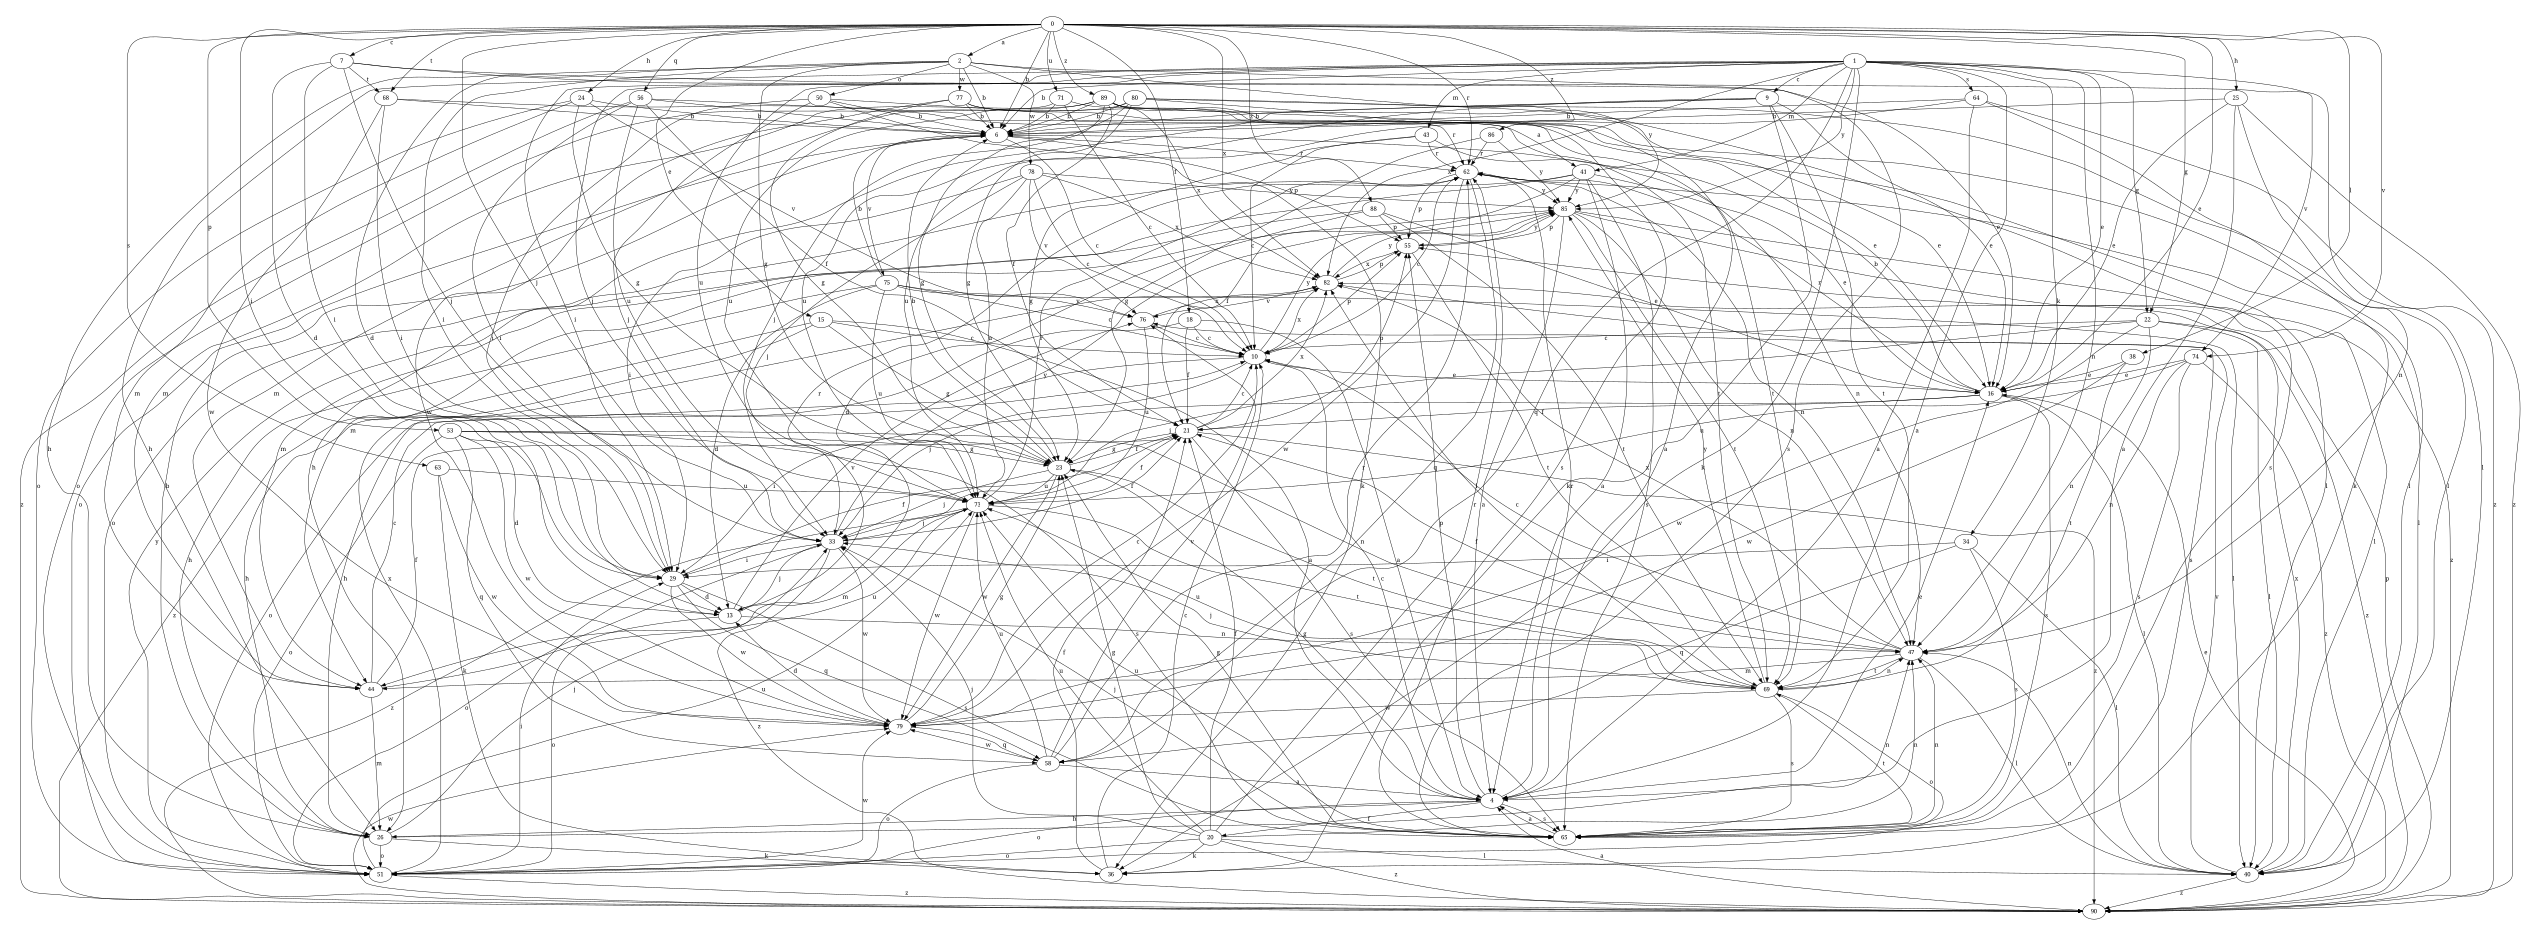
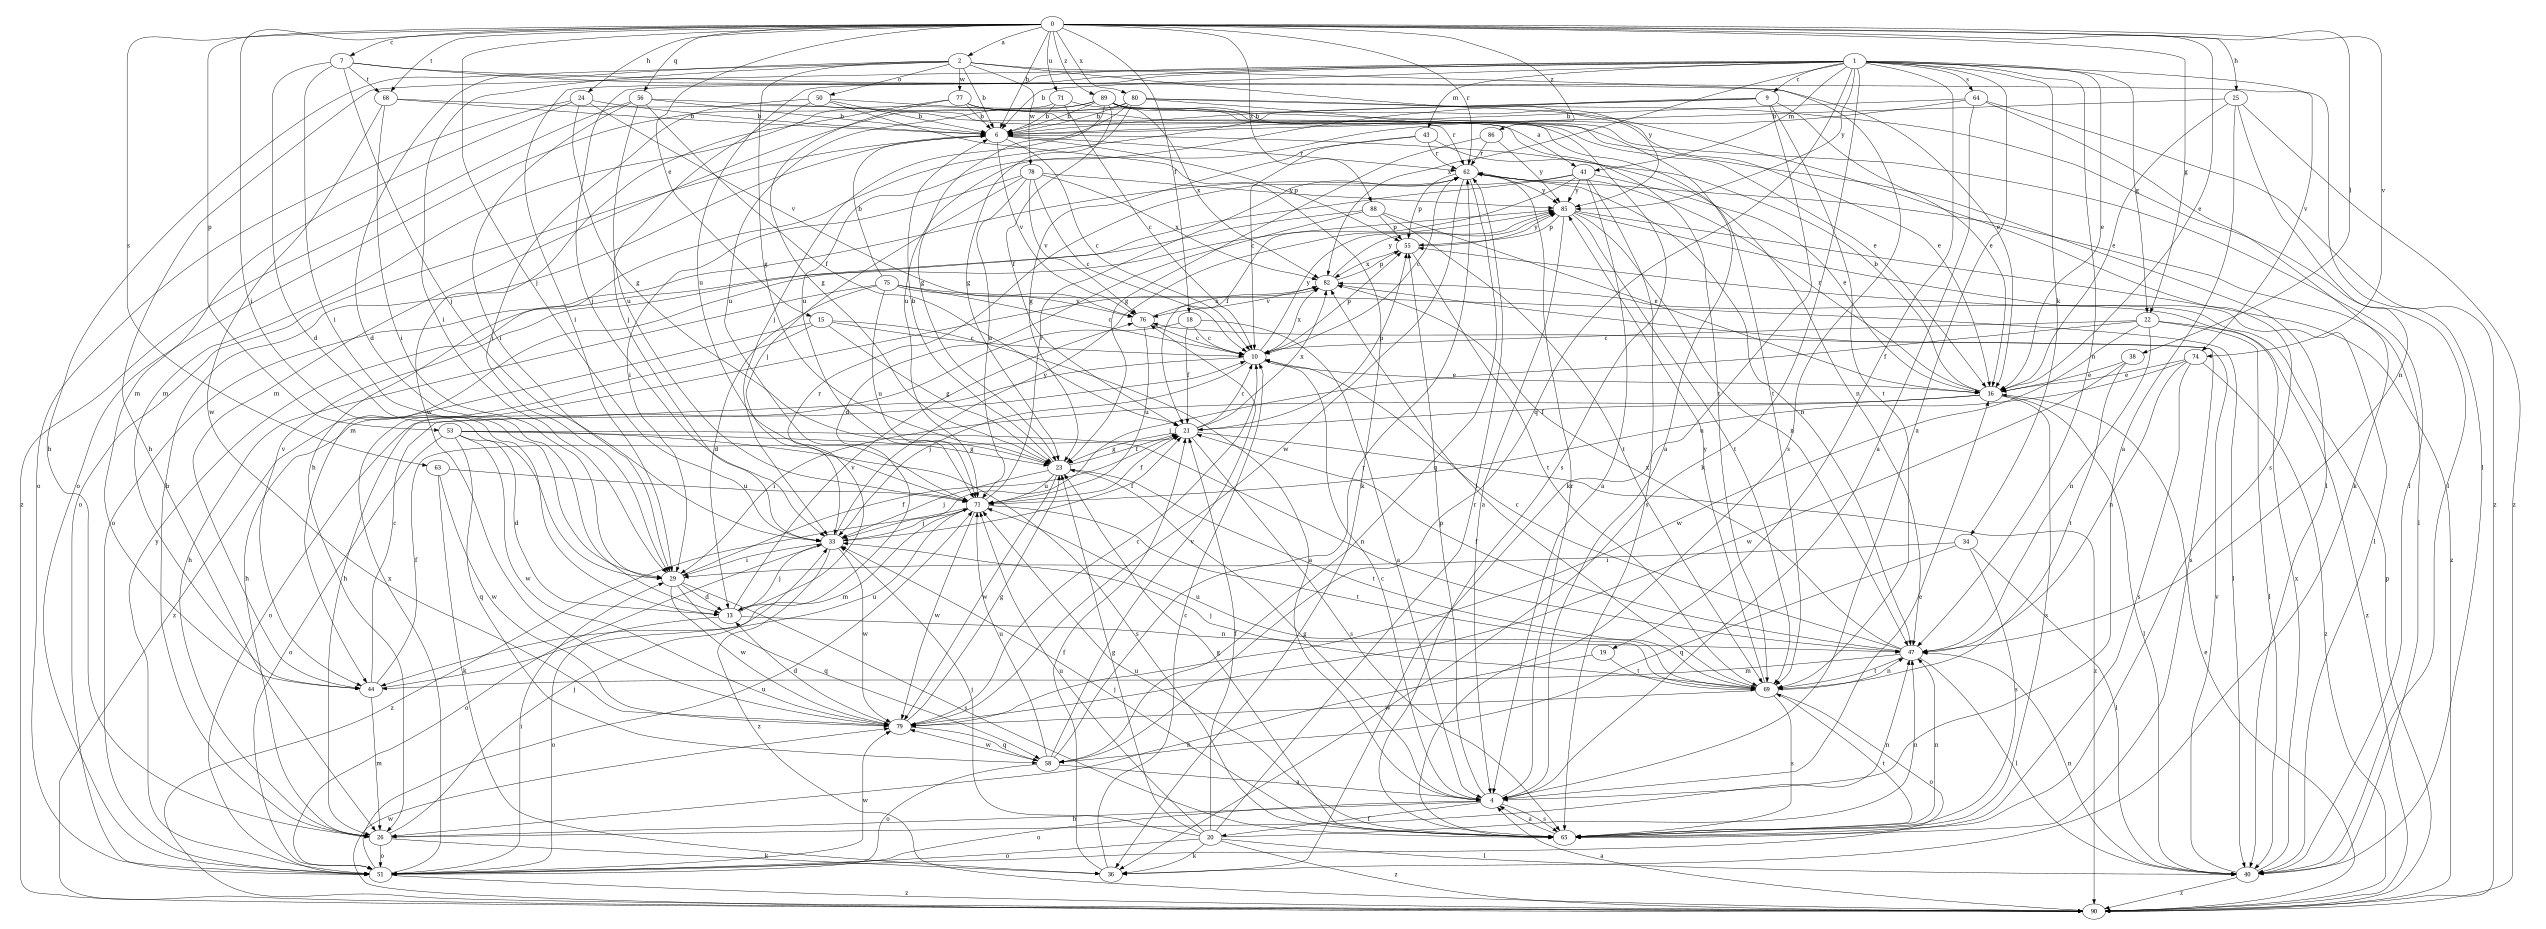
(1223, 93) -> (1078, 65)
(877, 160) -> (1033, 252)
(284, 449) -> (284, 449)
none -> (1603, 653)
